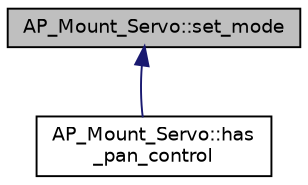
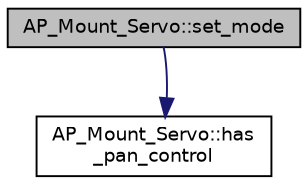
(141, 91) -> (167, 72)
